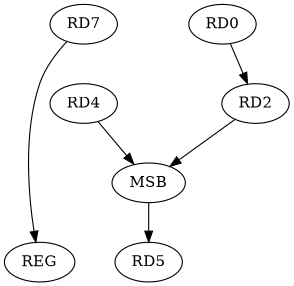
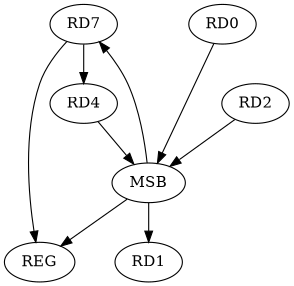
none -> (84, 58)
(237, 59) -> (188, 98)
none -> (135, 104)
none -> (98, 219)
(149, 262) -> (149, 262)
